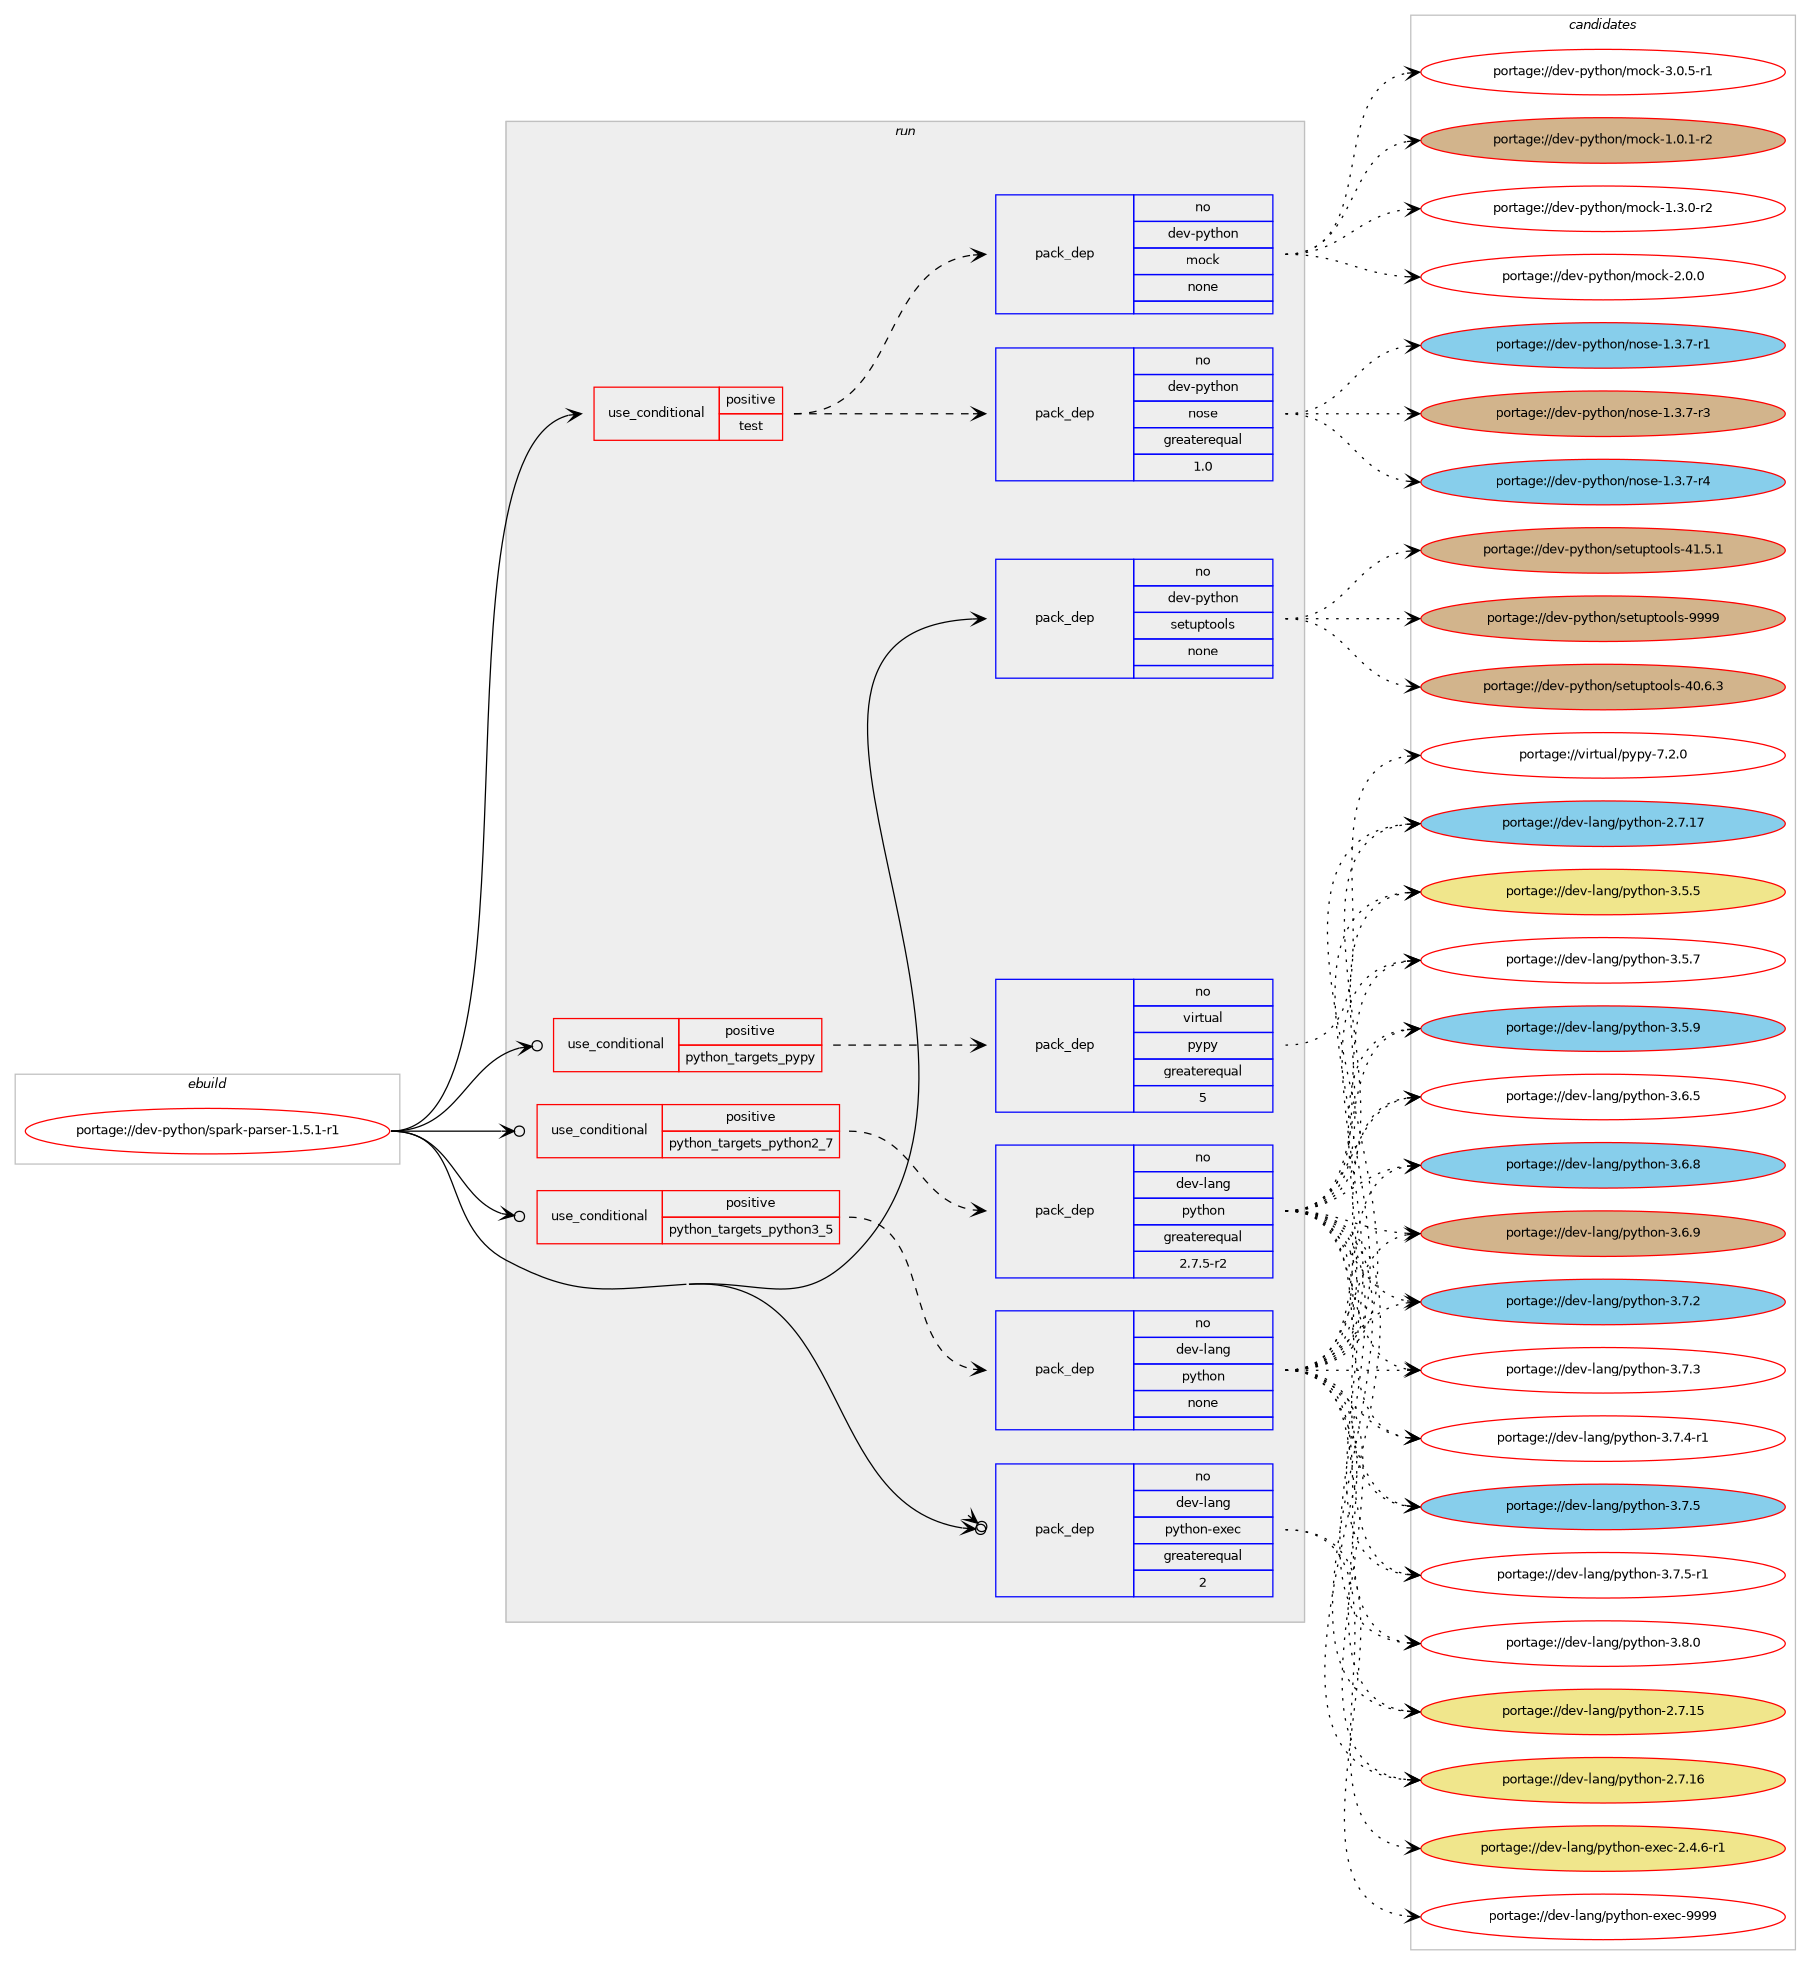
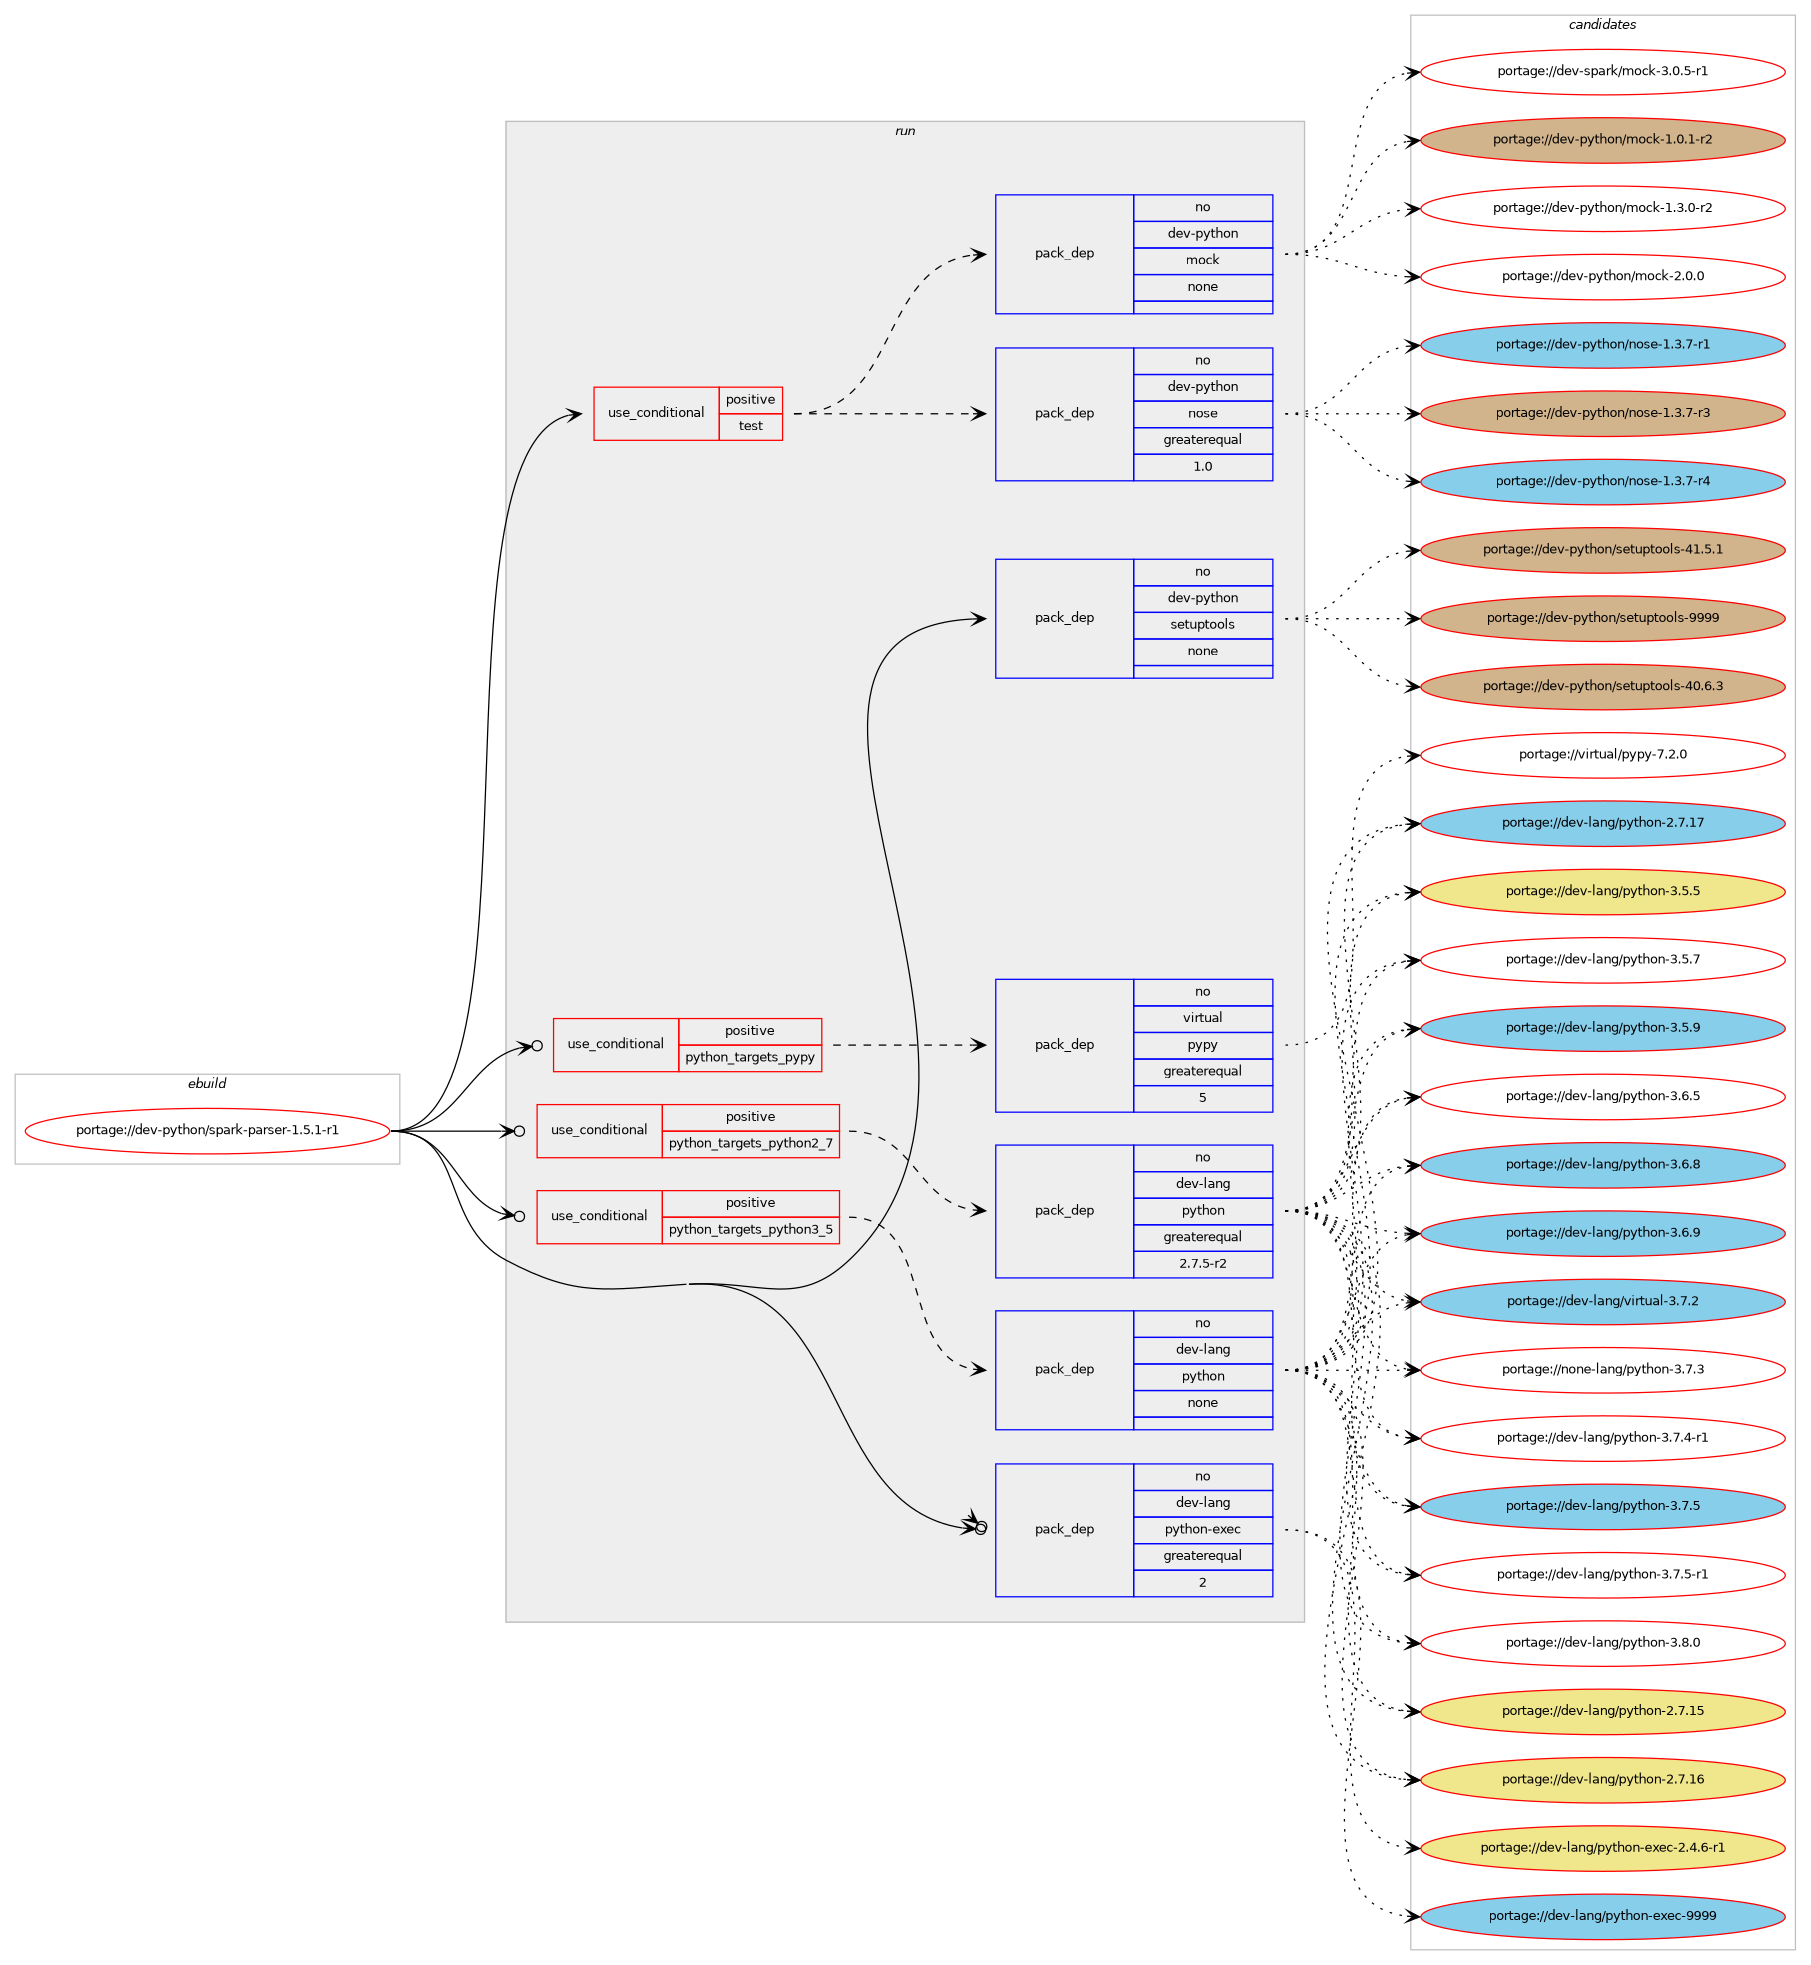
(1603, 72) -> (1603, 72)
(1603, 1234) -> (1603, 1234)
(1603, 1302) -> (1603, 1302)
(1603, 1370) -> (1603, 1370)
(1603, 1917) -> (1603, 1917)
